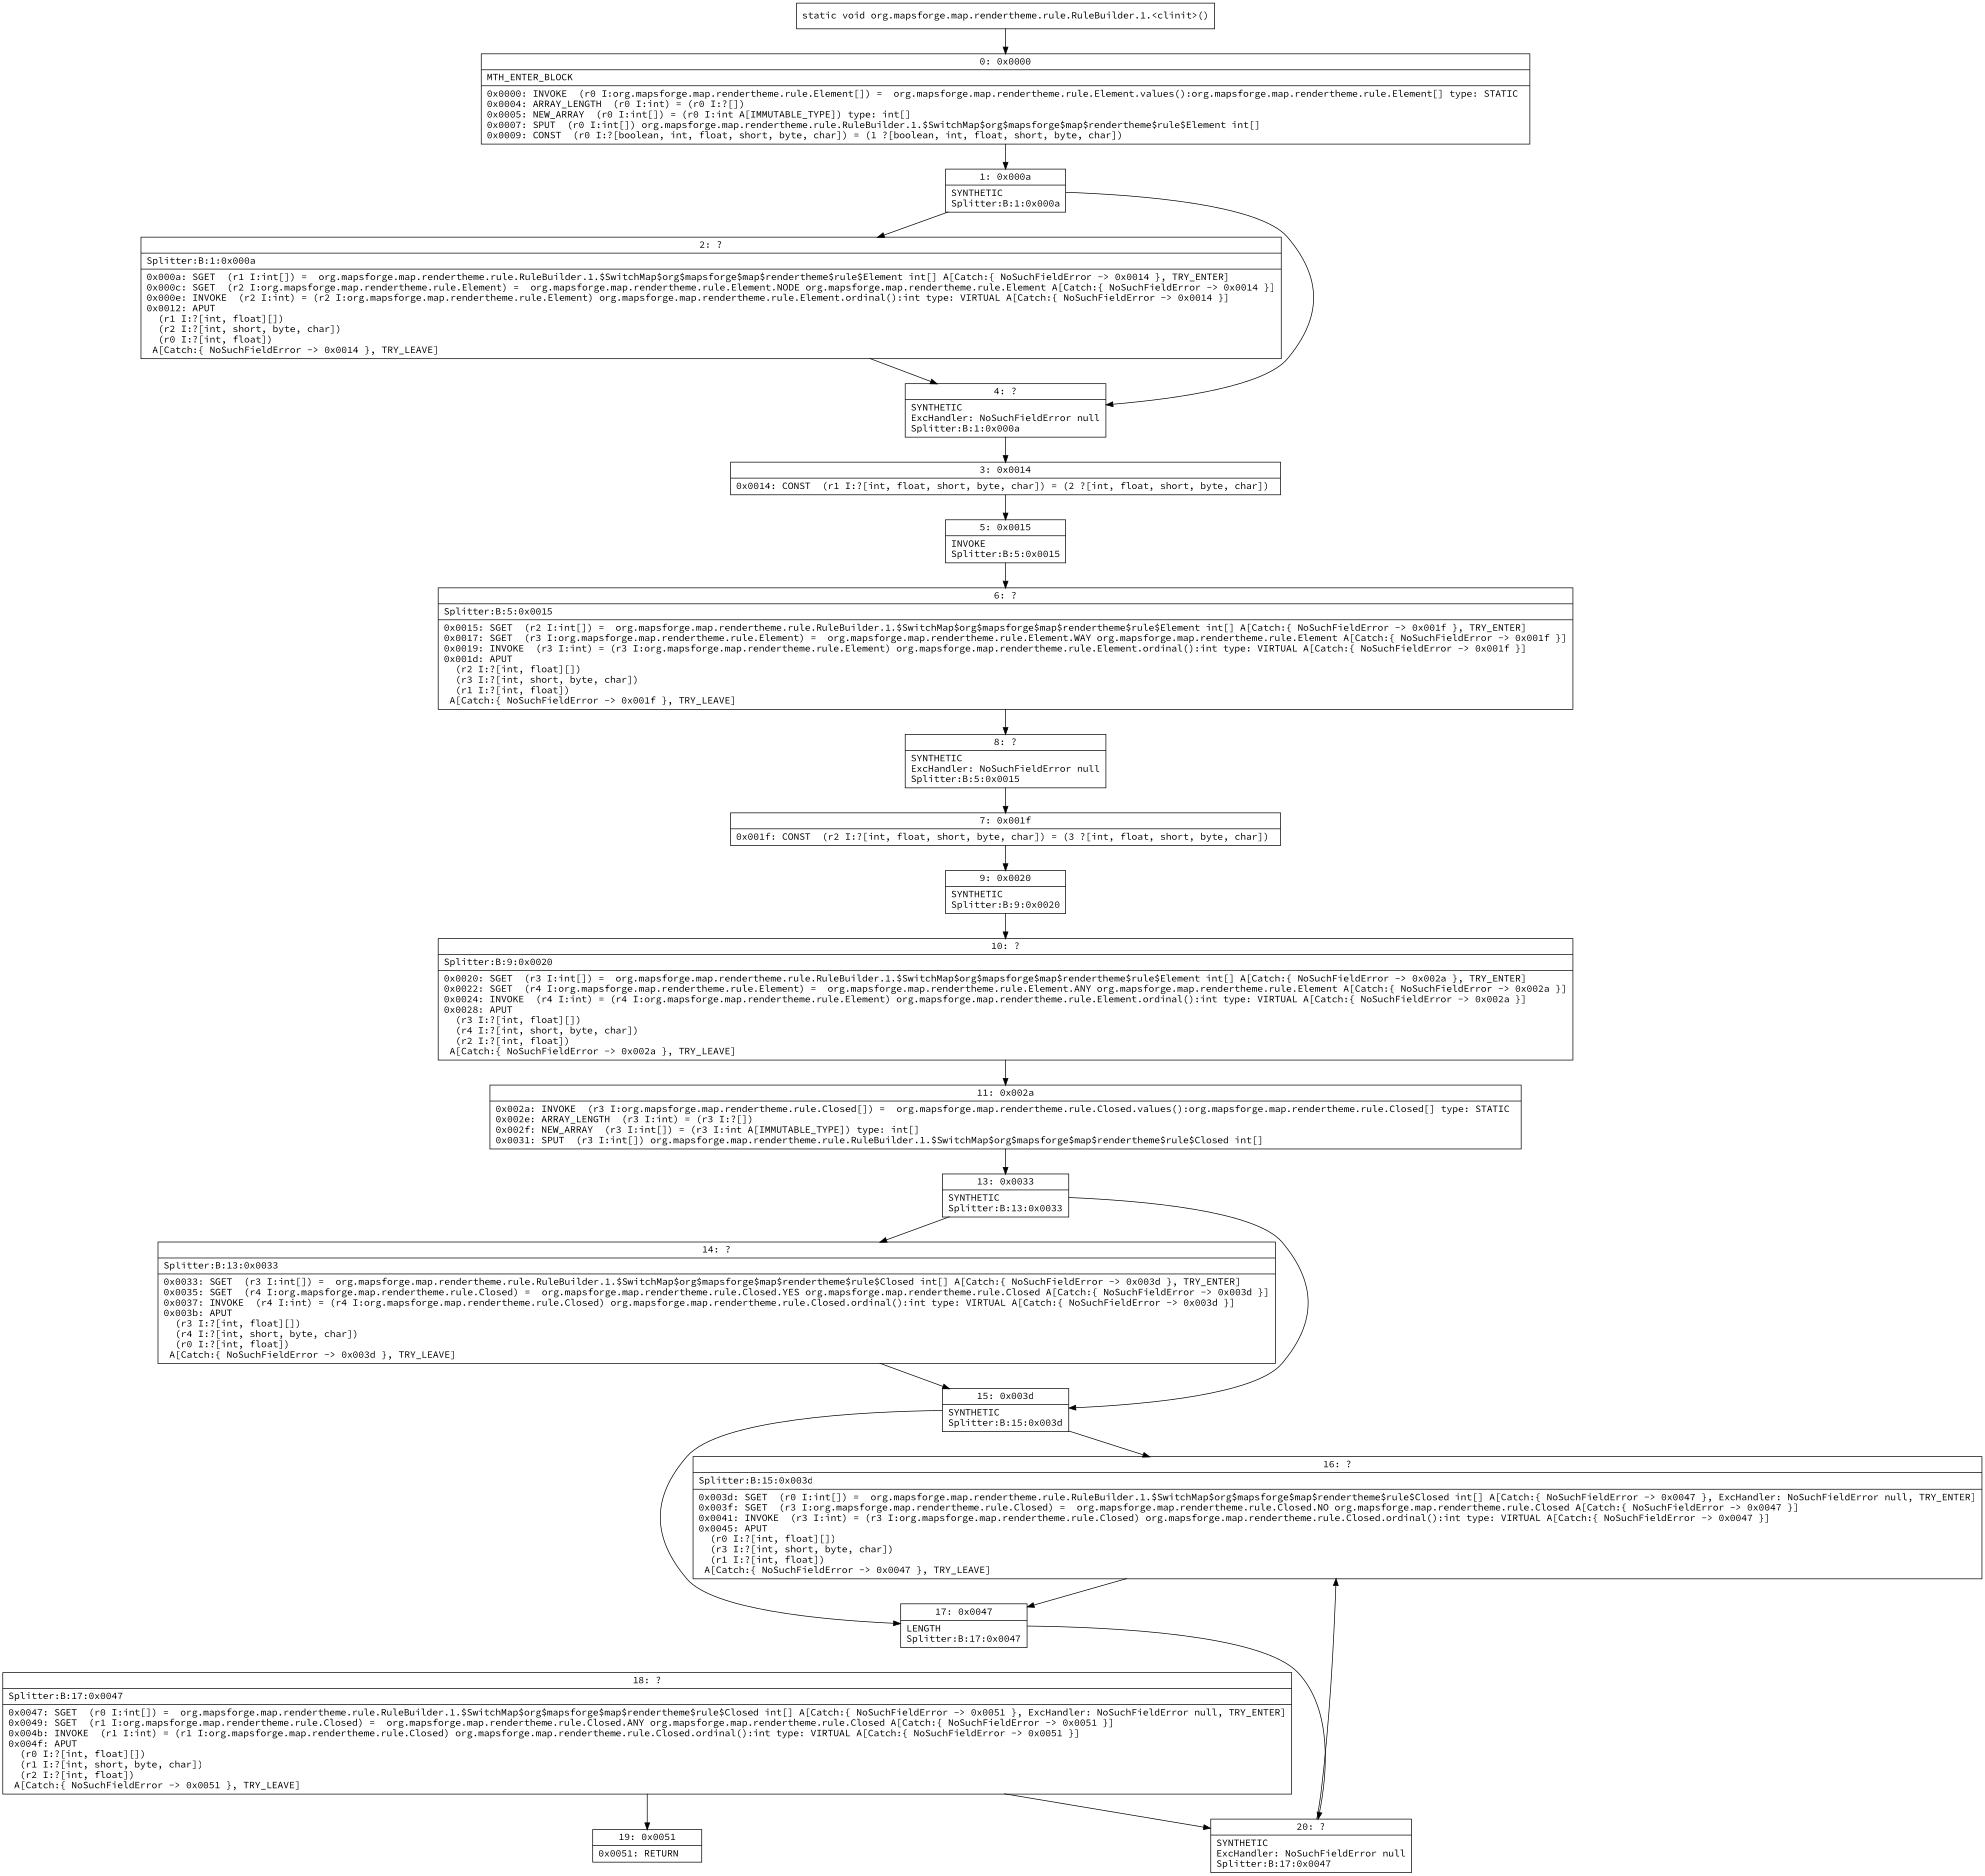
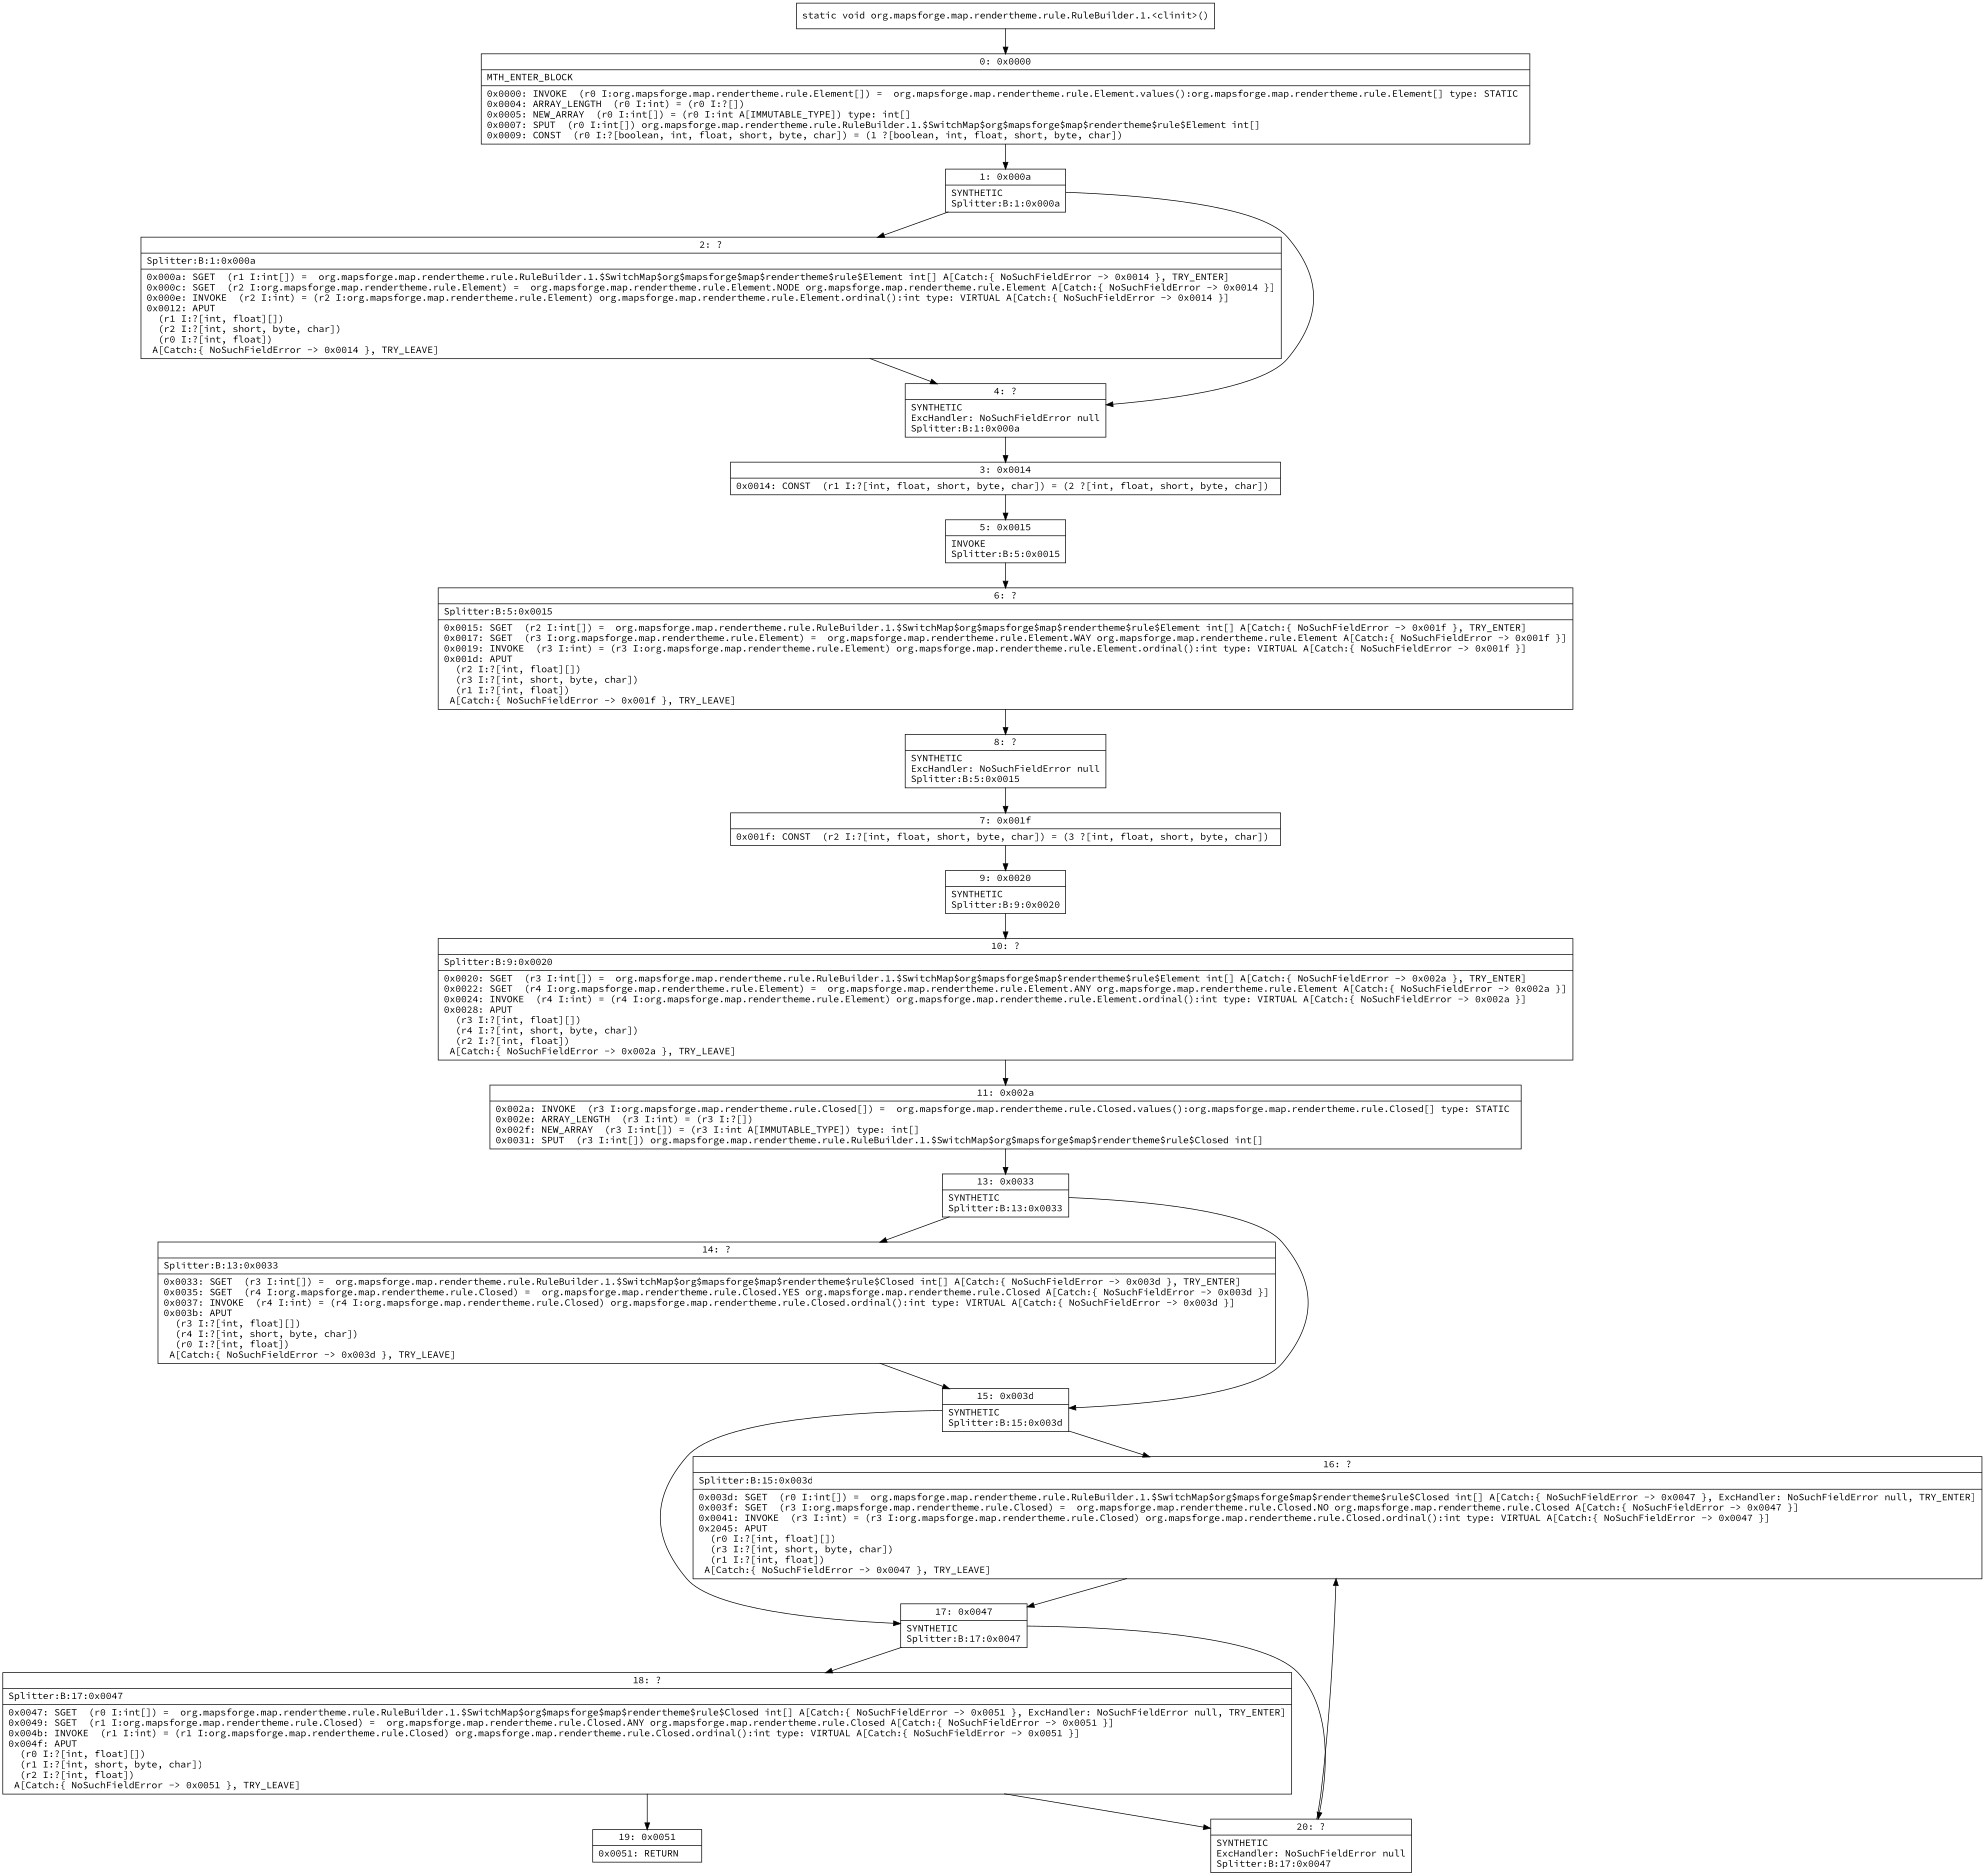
(739, 1528) -> (739, 1528)
(924, 1628) -> (932, 1628)
none -> (867, 1659)
